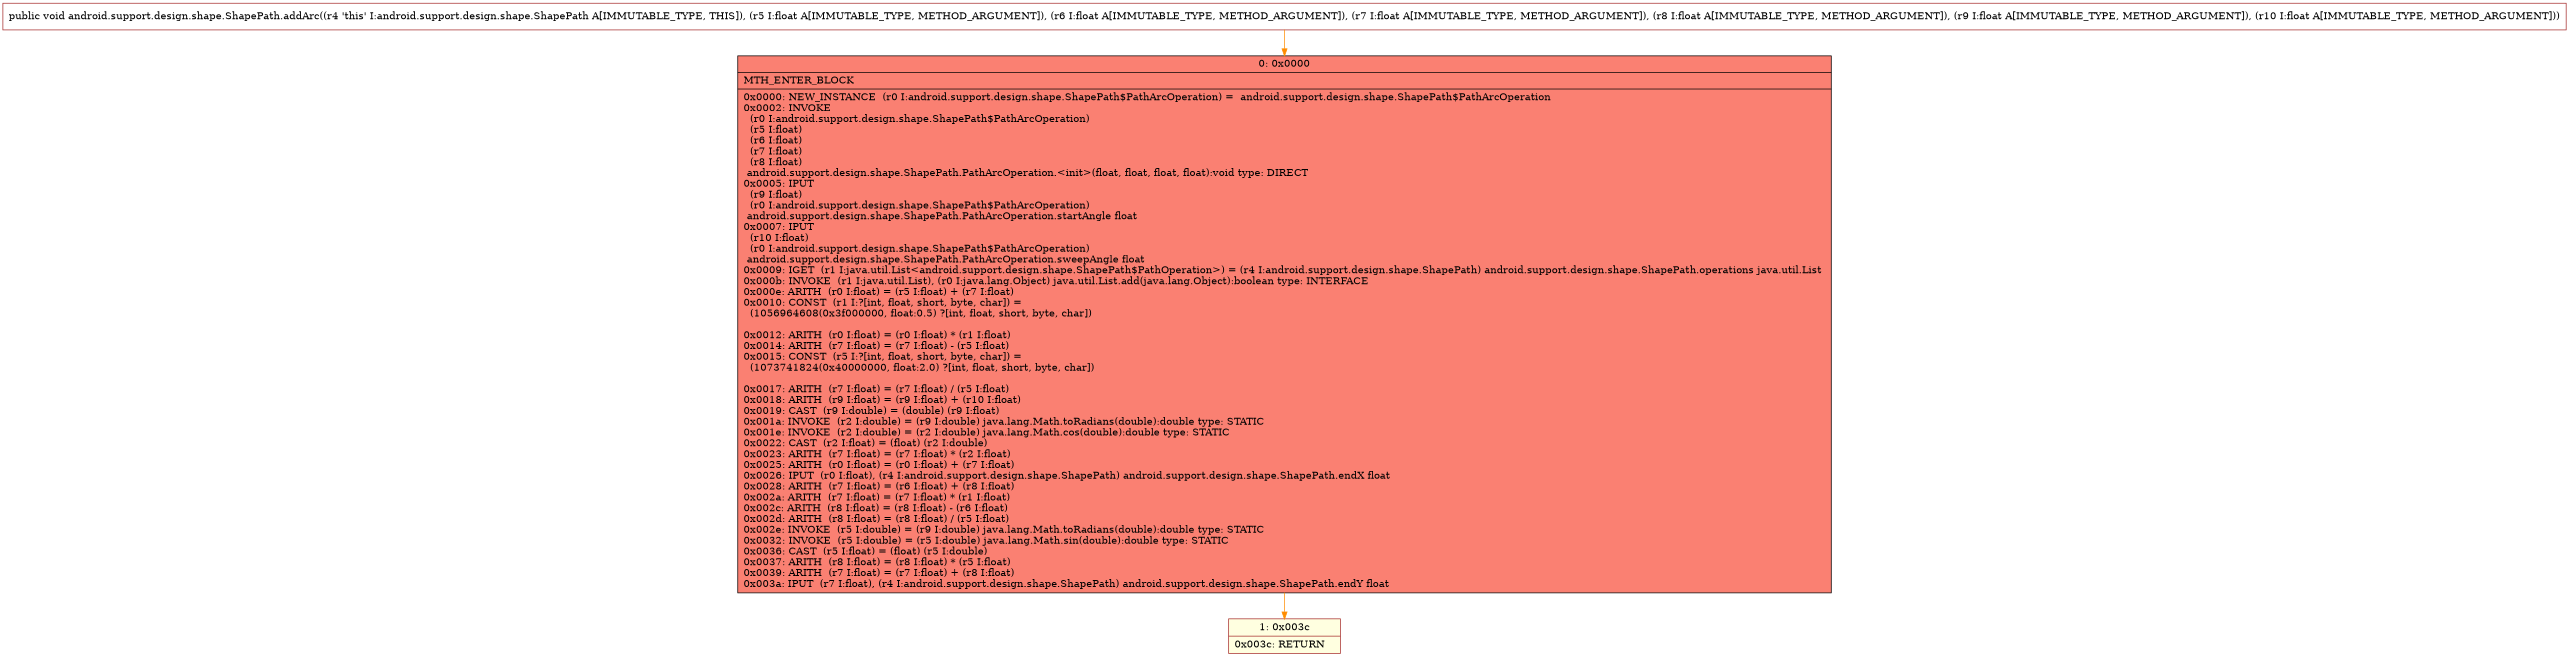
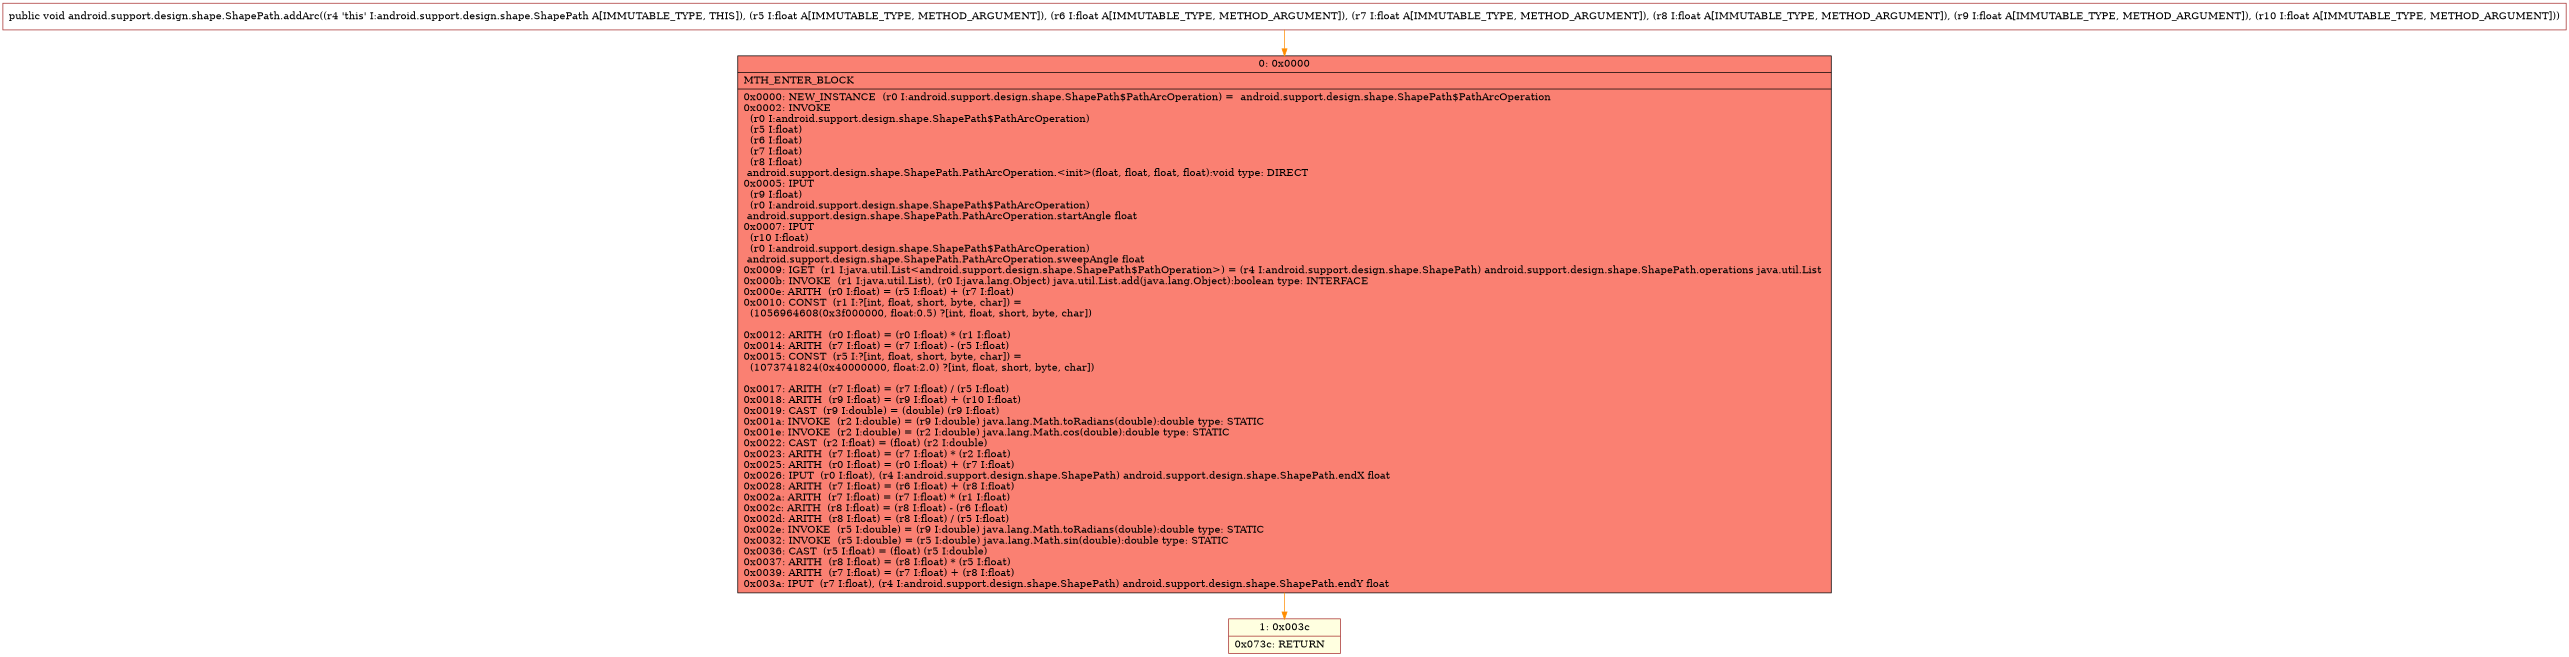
(1285, 644) -> (1285, 644)
